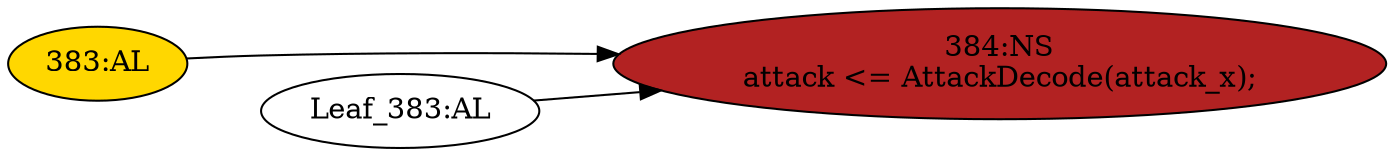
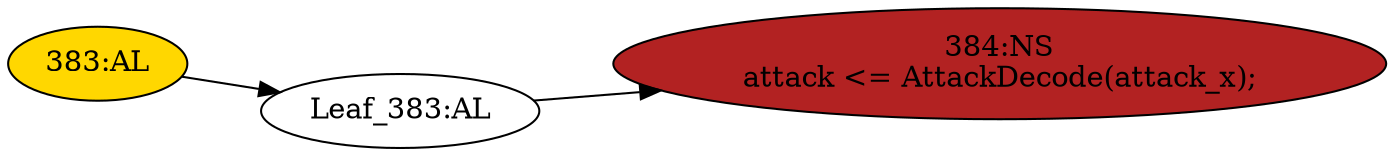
(392, 53) -> (220, 83)
